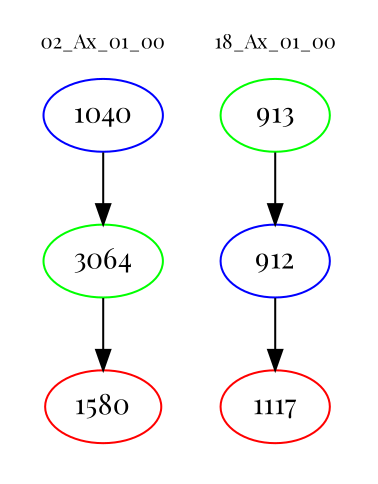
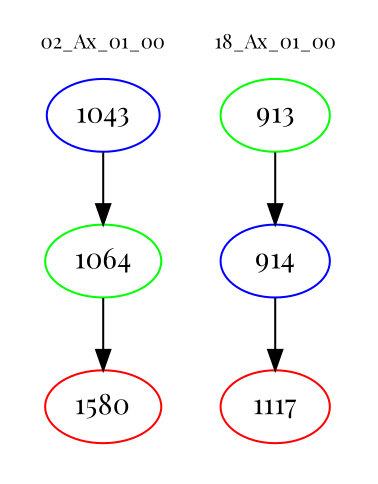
(103, 115) -> (103, 115)
(103, 261) -> (103, 261)
(275, 261) -> (275, 261)
